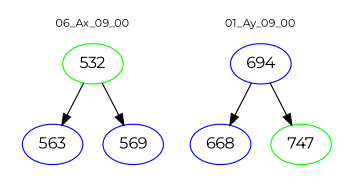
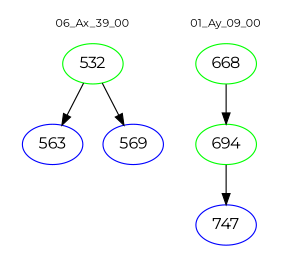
(93, 24) -> (93, 24)
(261, 64) -> (226, 144)
(243, 99) -> (226, 99)
(221, 144) -> (226, 64)
(301, 144) -> (226, 225)
